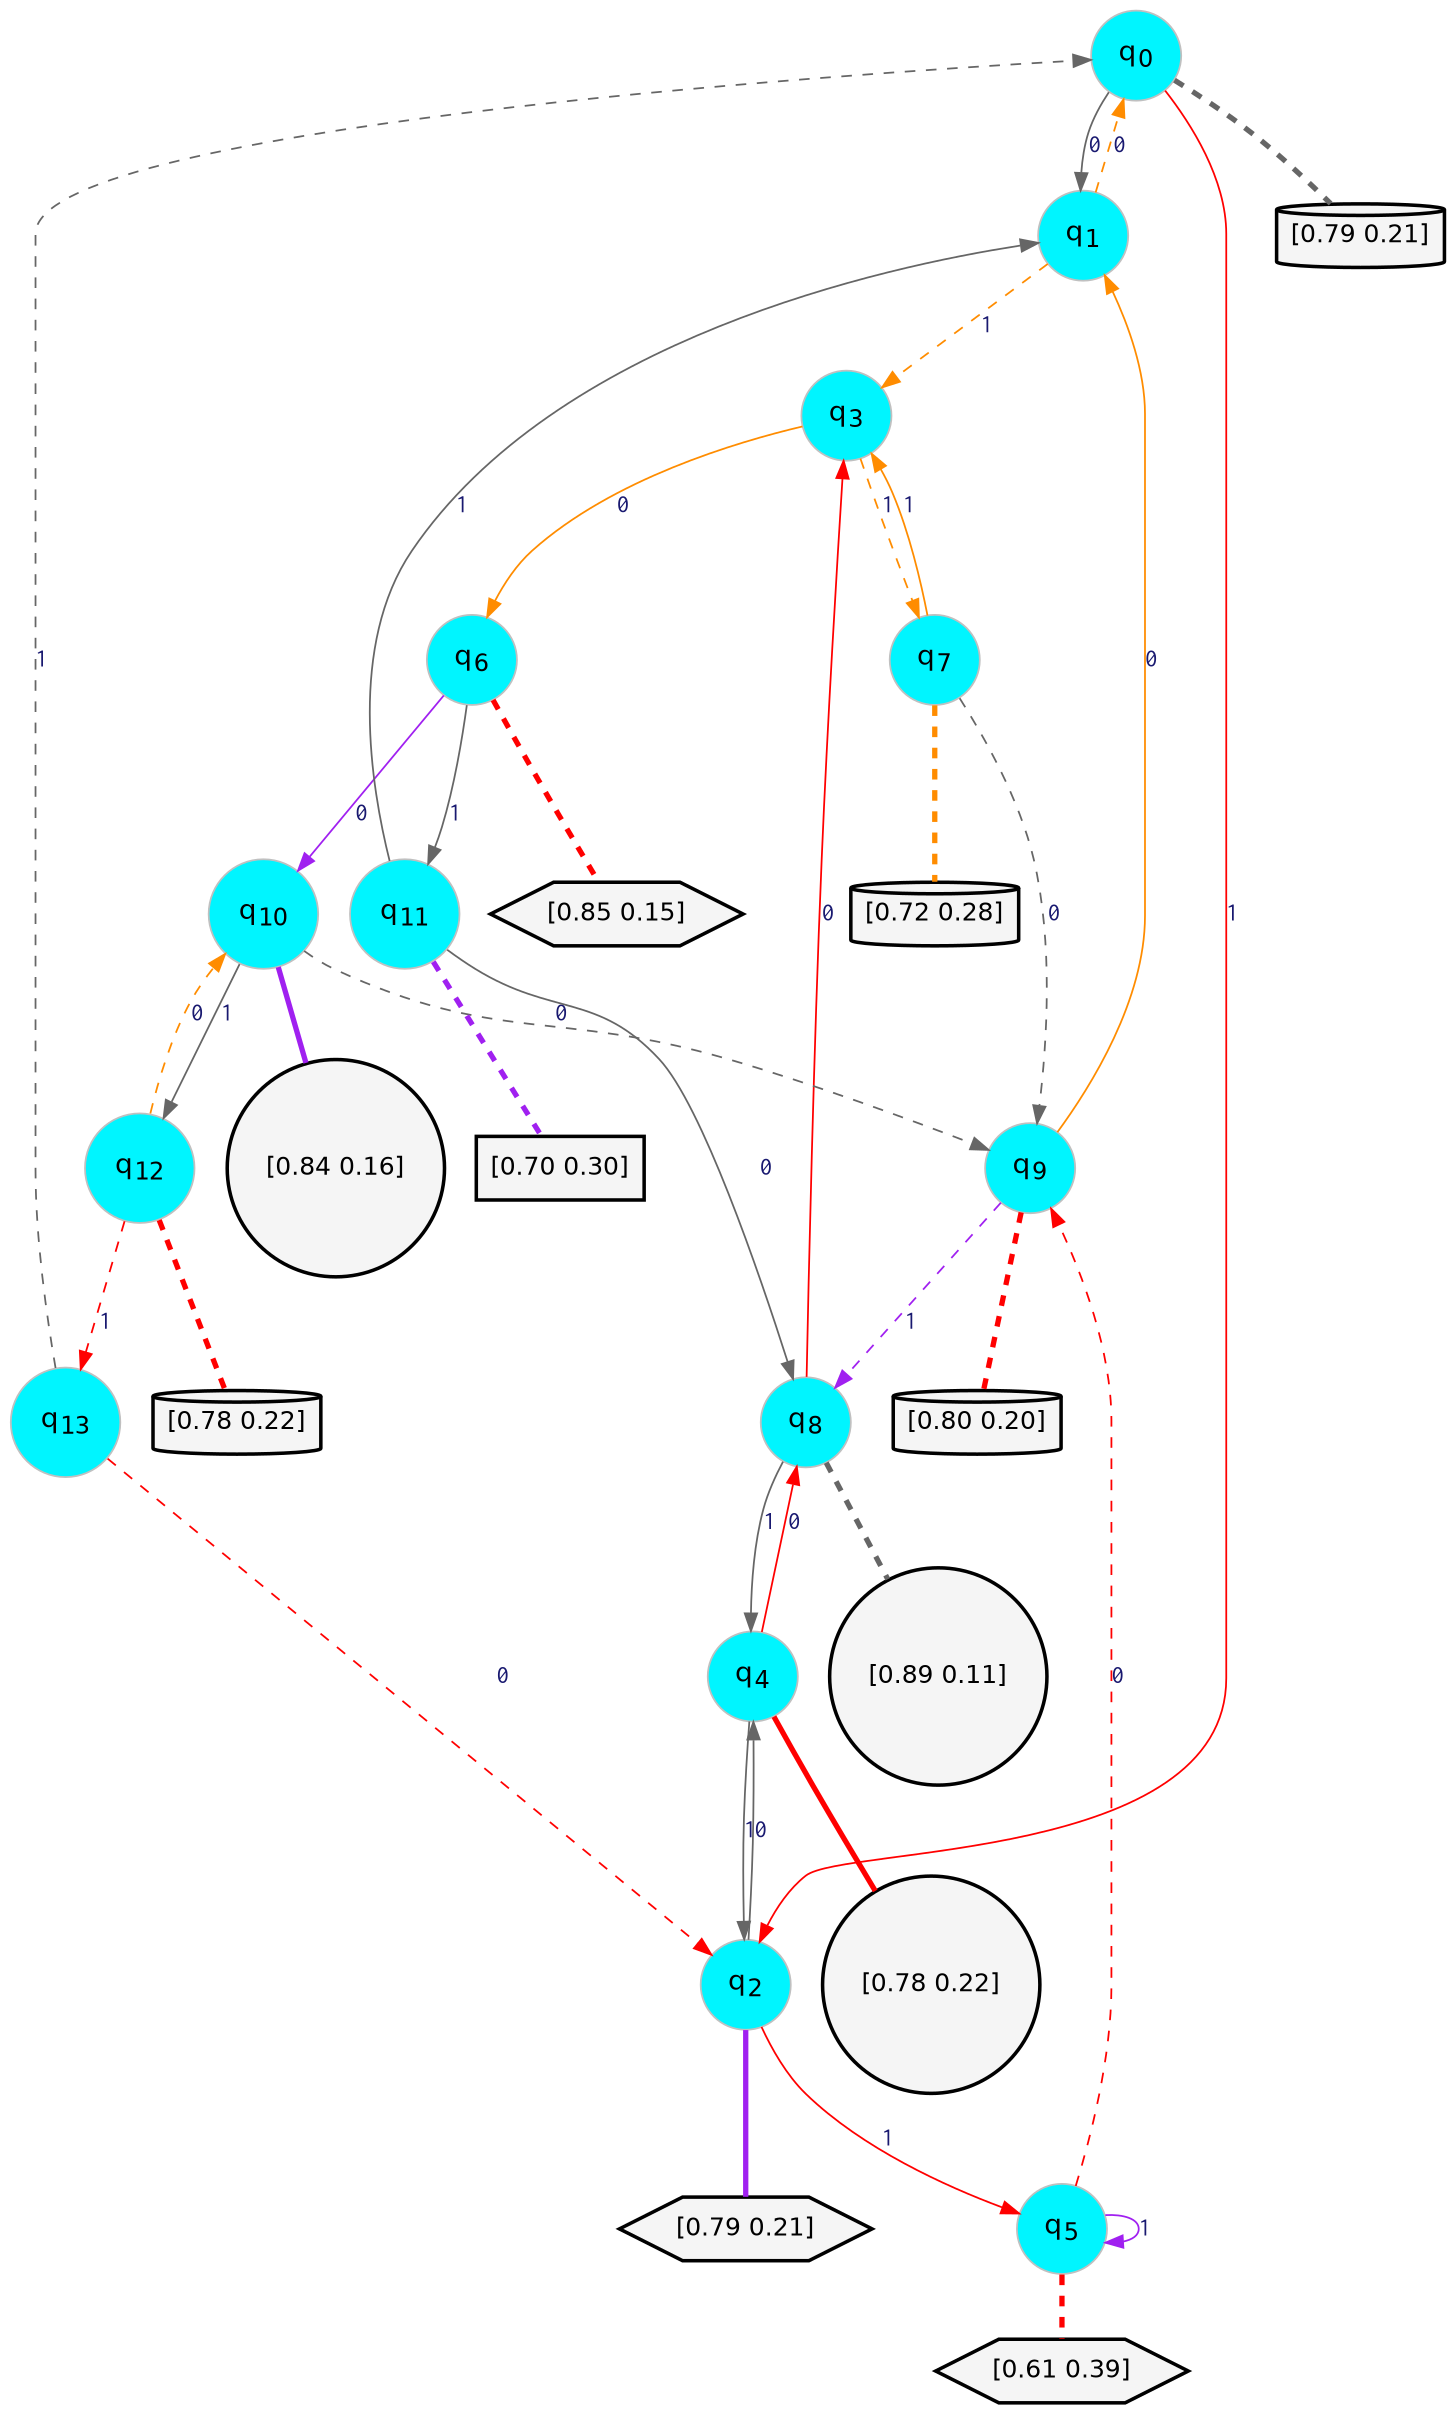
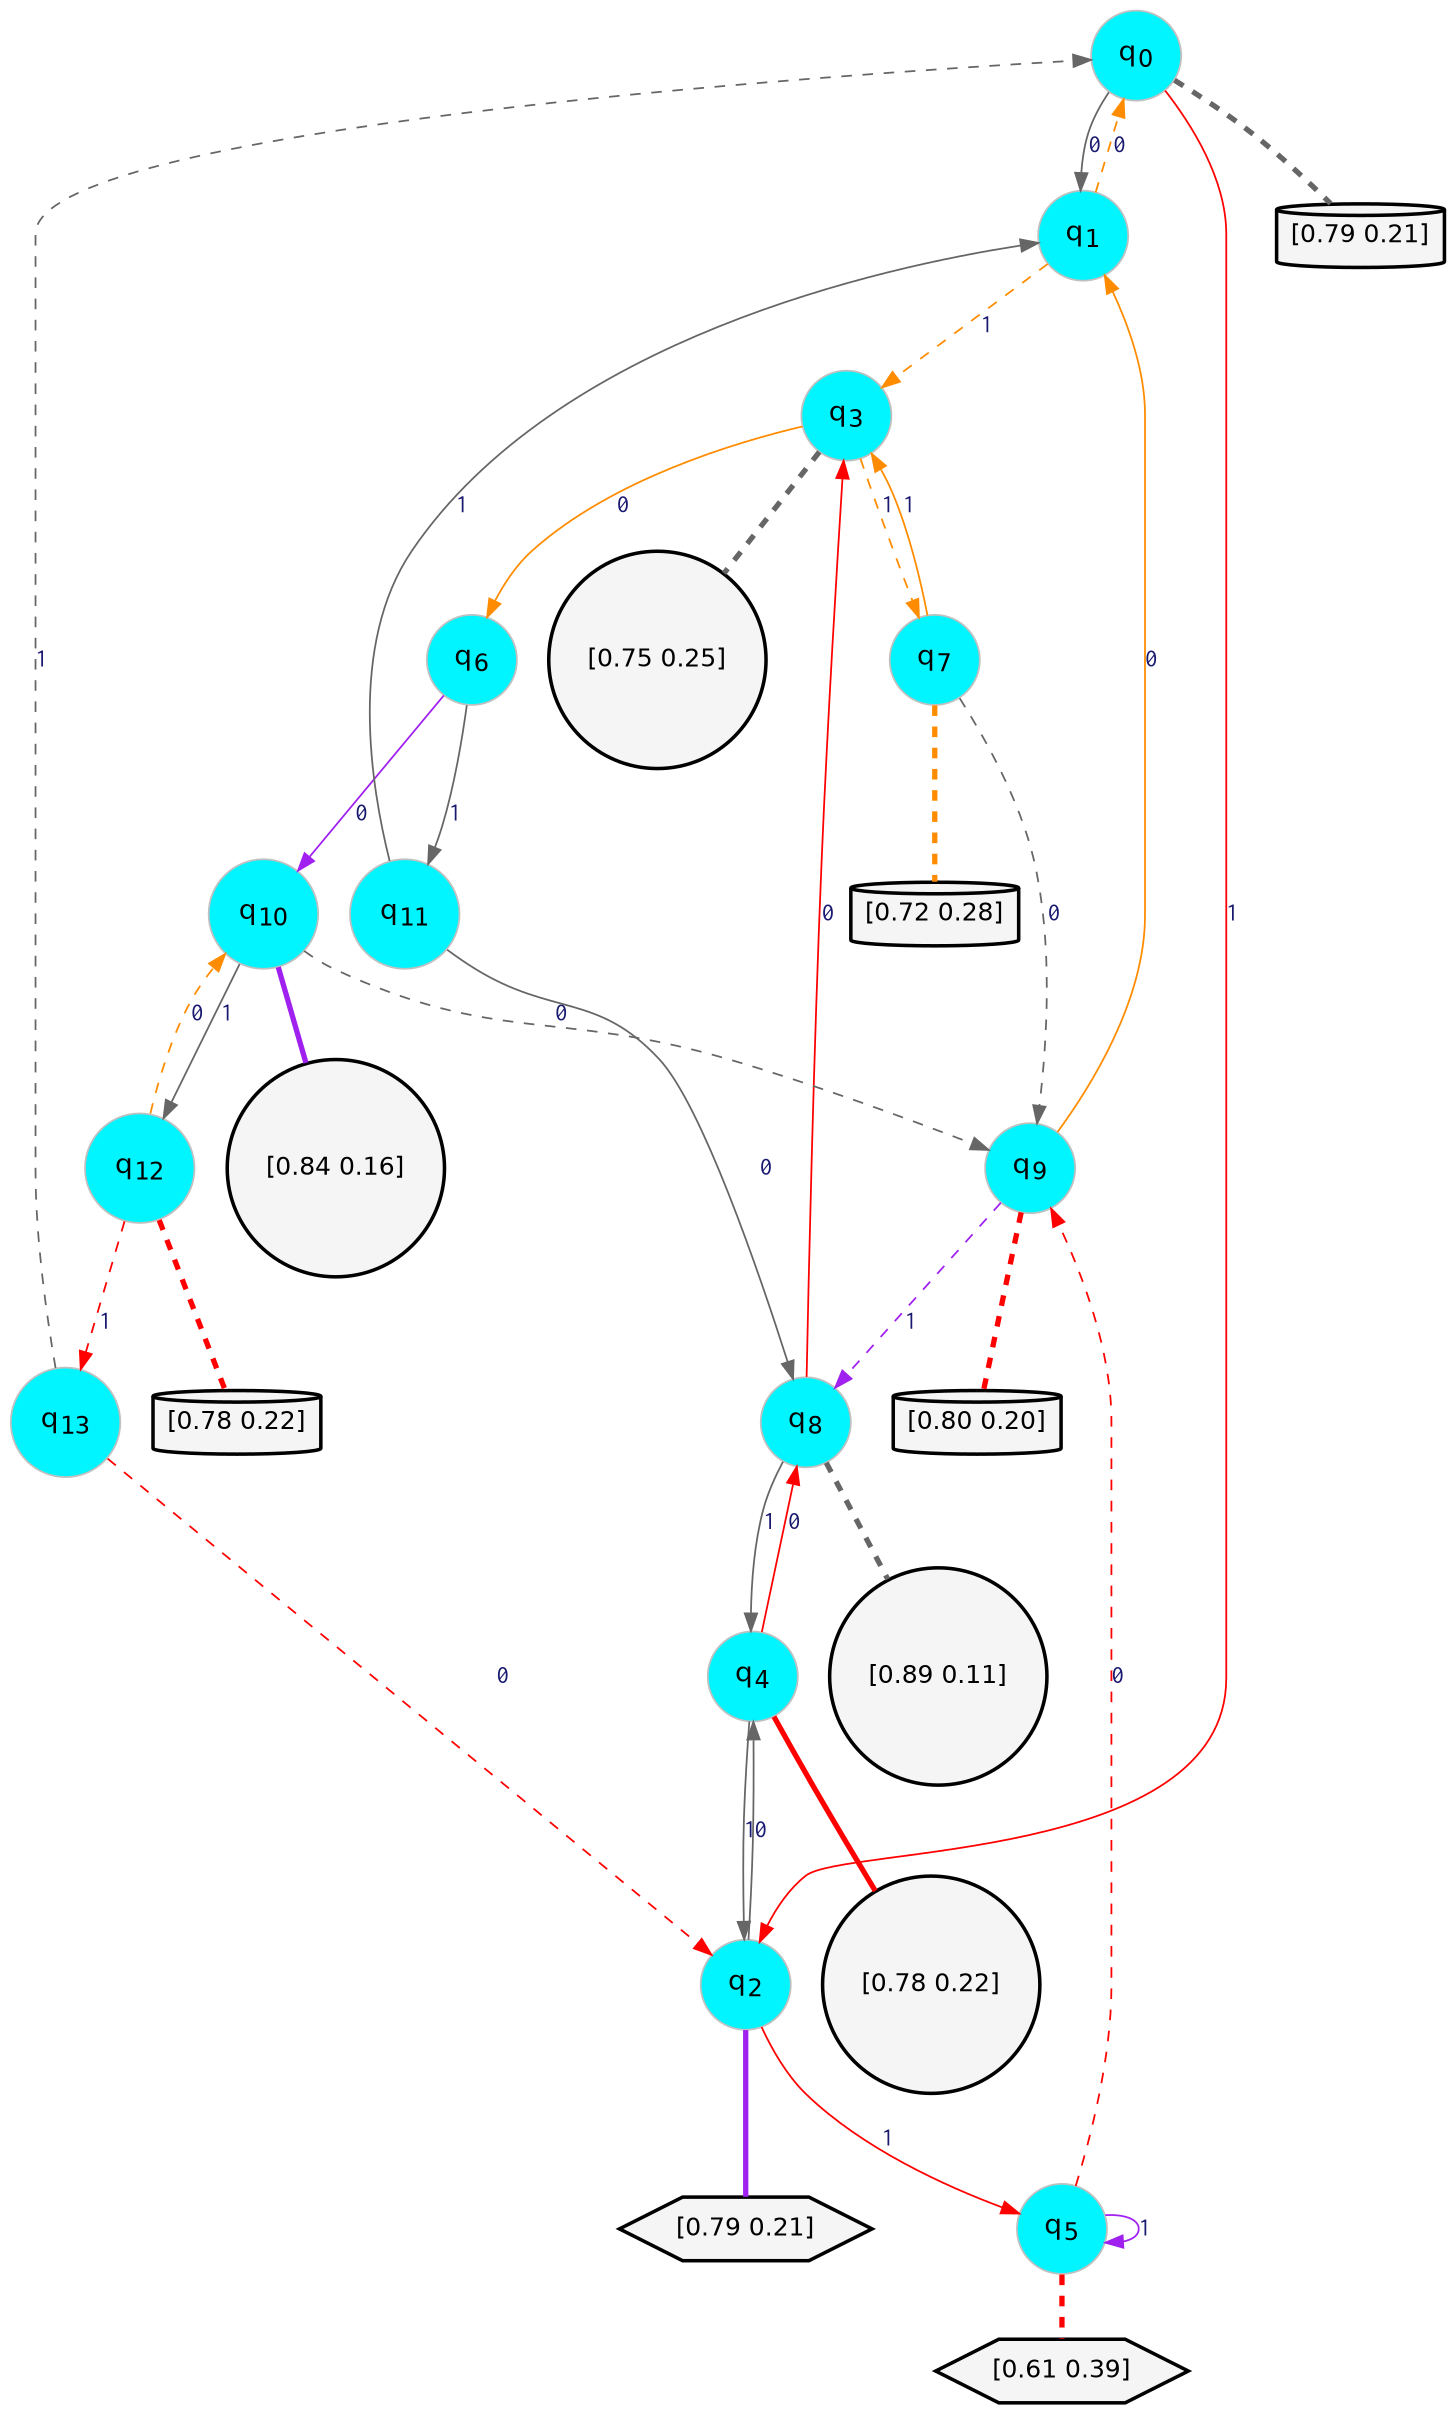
none -> (657, 660)
(617, 914) -> none
(560, 1168) -> none
